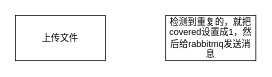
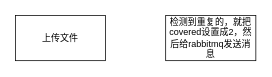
(210, 38) -> (210, 38)
